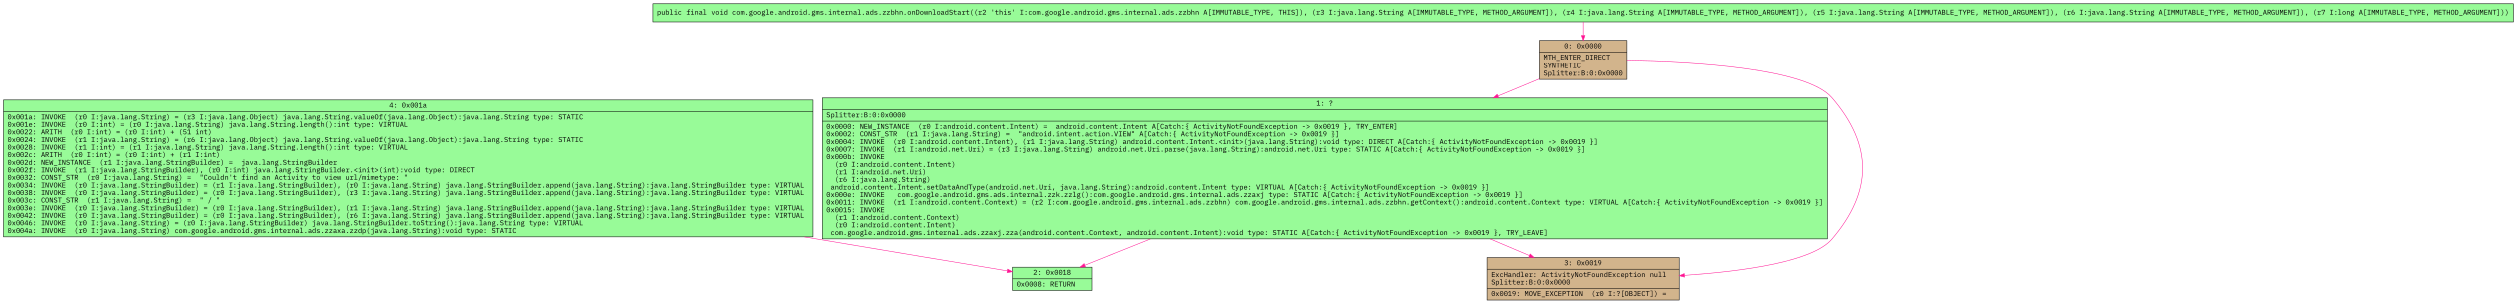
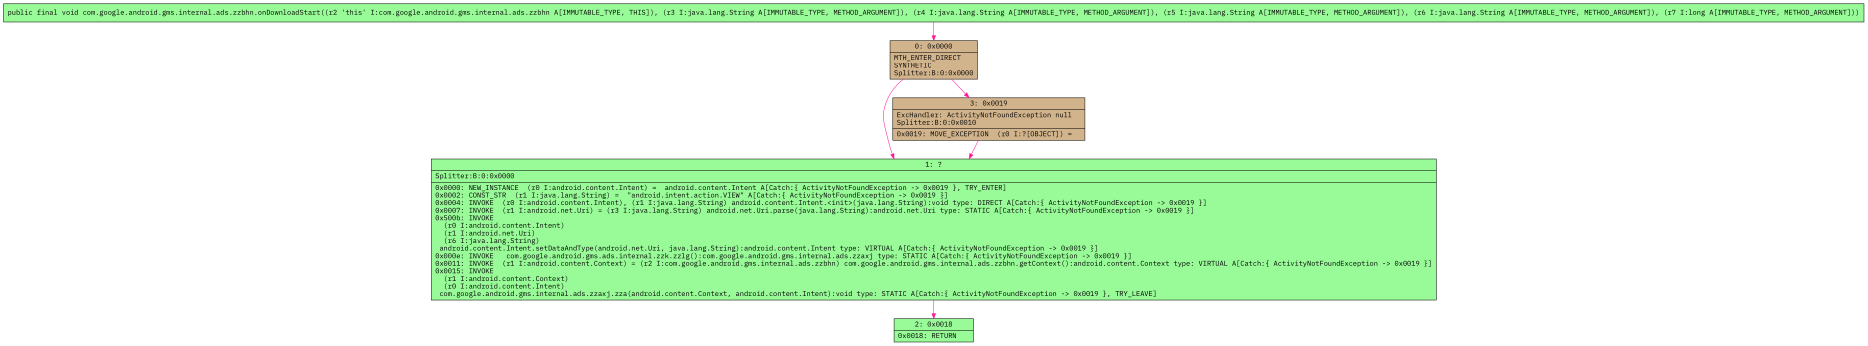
(860, 157) -> (469, 218)
(408, 168) -> none
(1510, 247) -> (975, 147)
(1531, 282) -> (937, 123)
(1052, 284) -> (934, 336)
